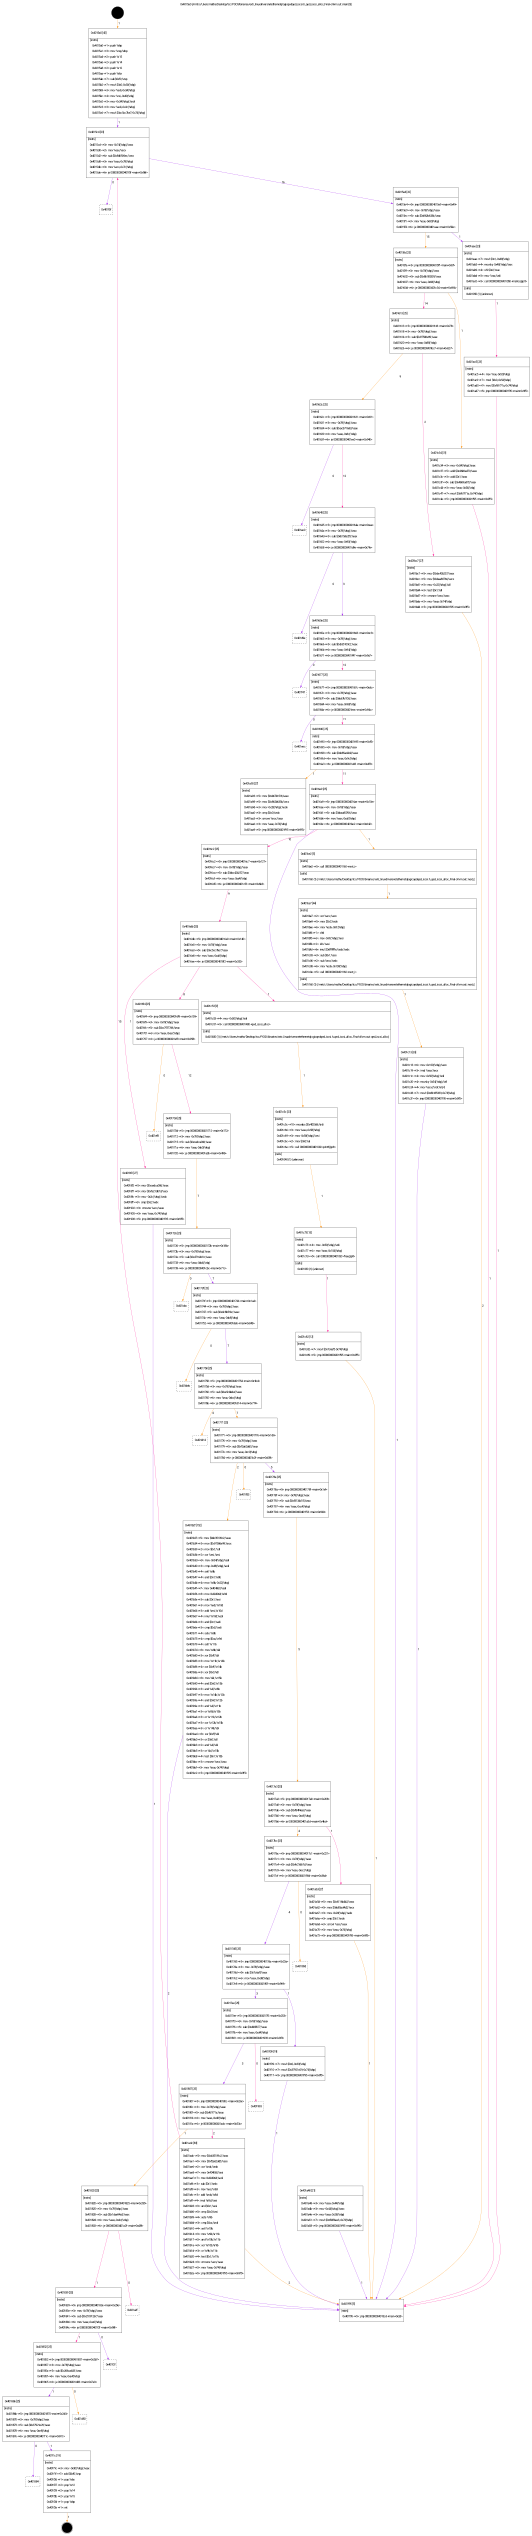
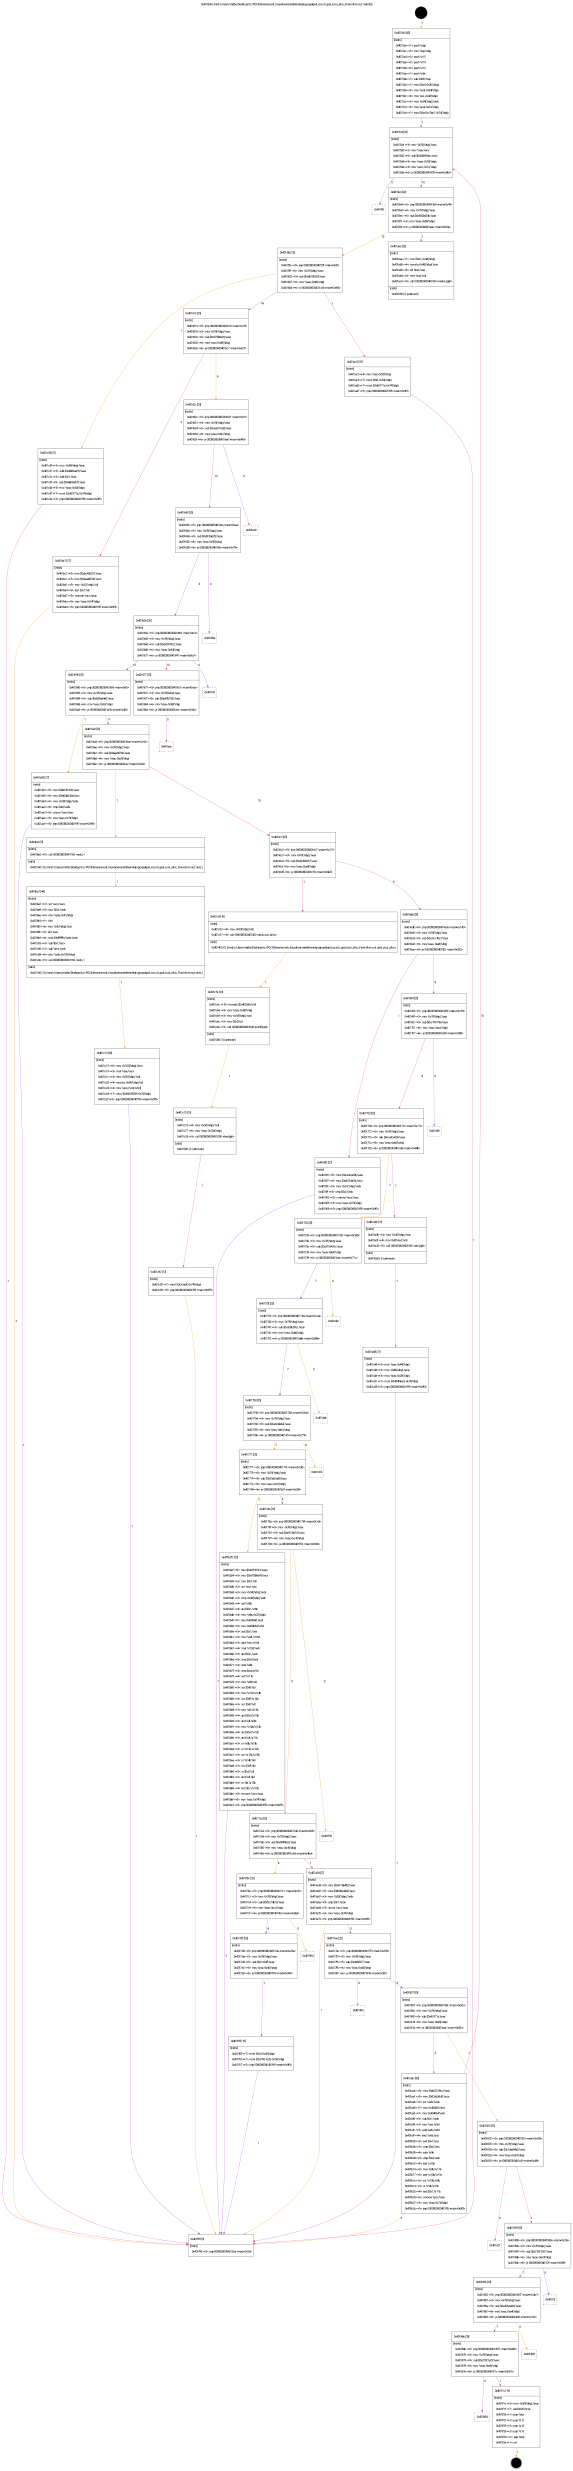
(496, 327) -> (344, 324)
(342, 719) -> (133, 665)
(255, 983) -> (303, 894)
(189, 1076) -> (422, 1076)
(159, 1087) -> (434, 1081)
none -> (396, 1240)
(244, 1475) -> (310, 1689)
(396, 1509) -> (22, 1587)
(256, 1993) -> (349, 1928)
